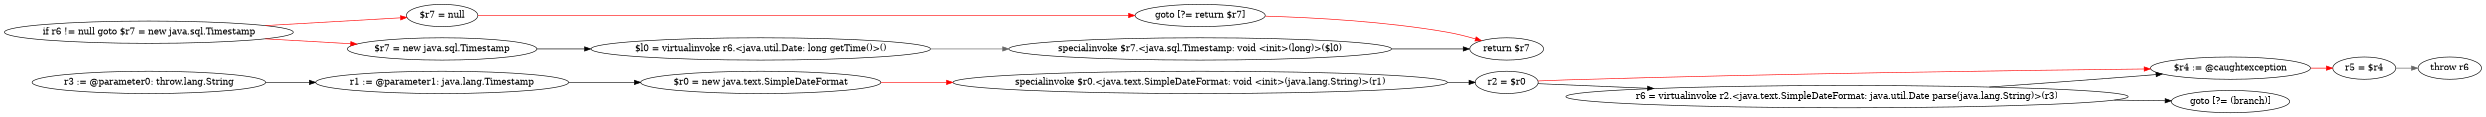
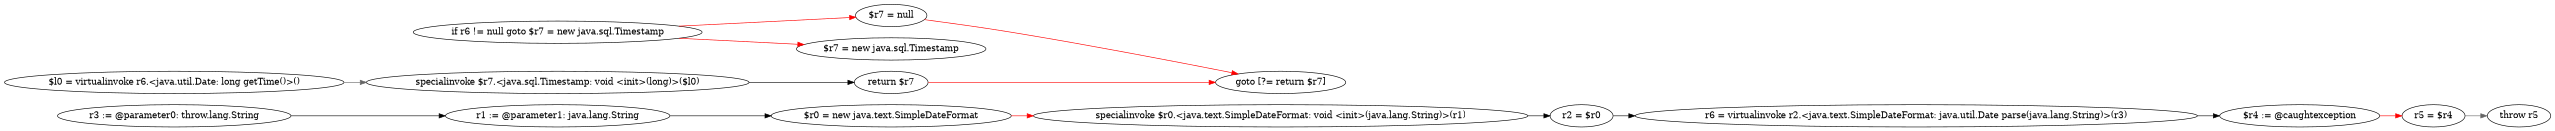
(1371, 22) -> (1069, 82)
(561, 49) -> none
(2450, 68) -> (2519, 116)
(1841, 73) -> none
(442, 82) -> (558, 116)
(2230, 102) -> none
